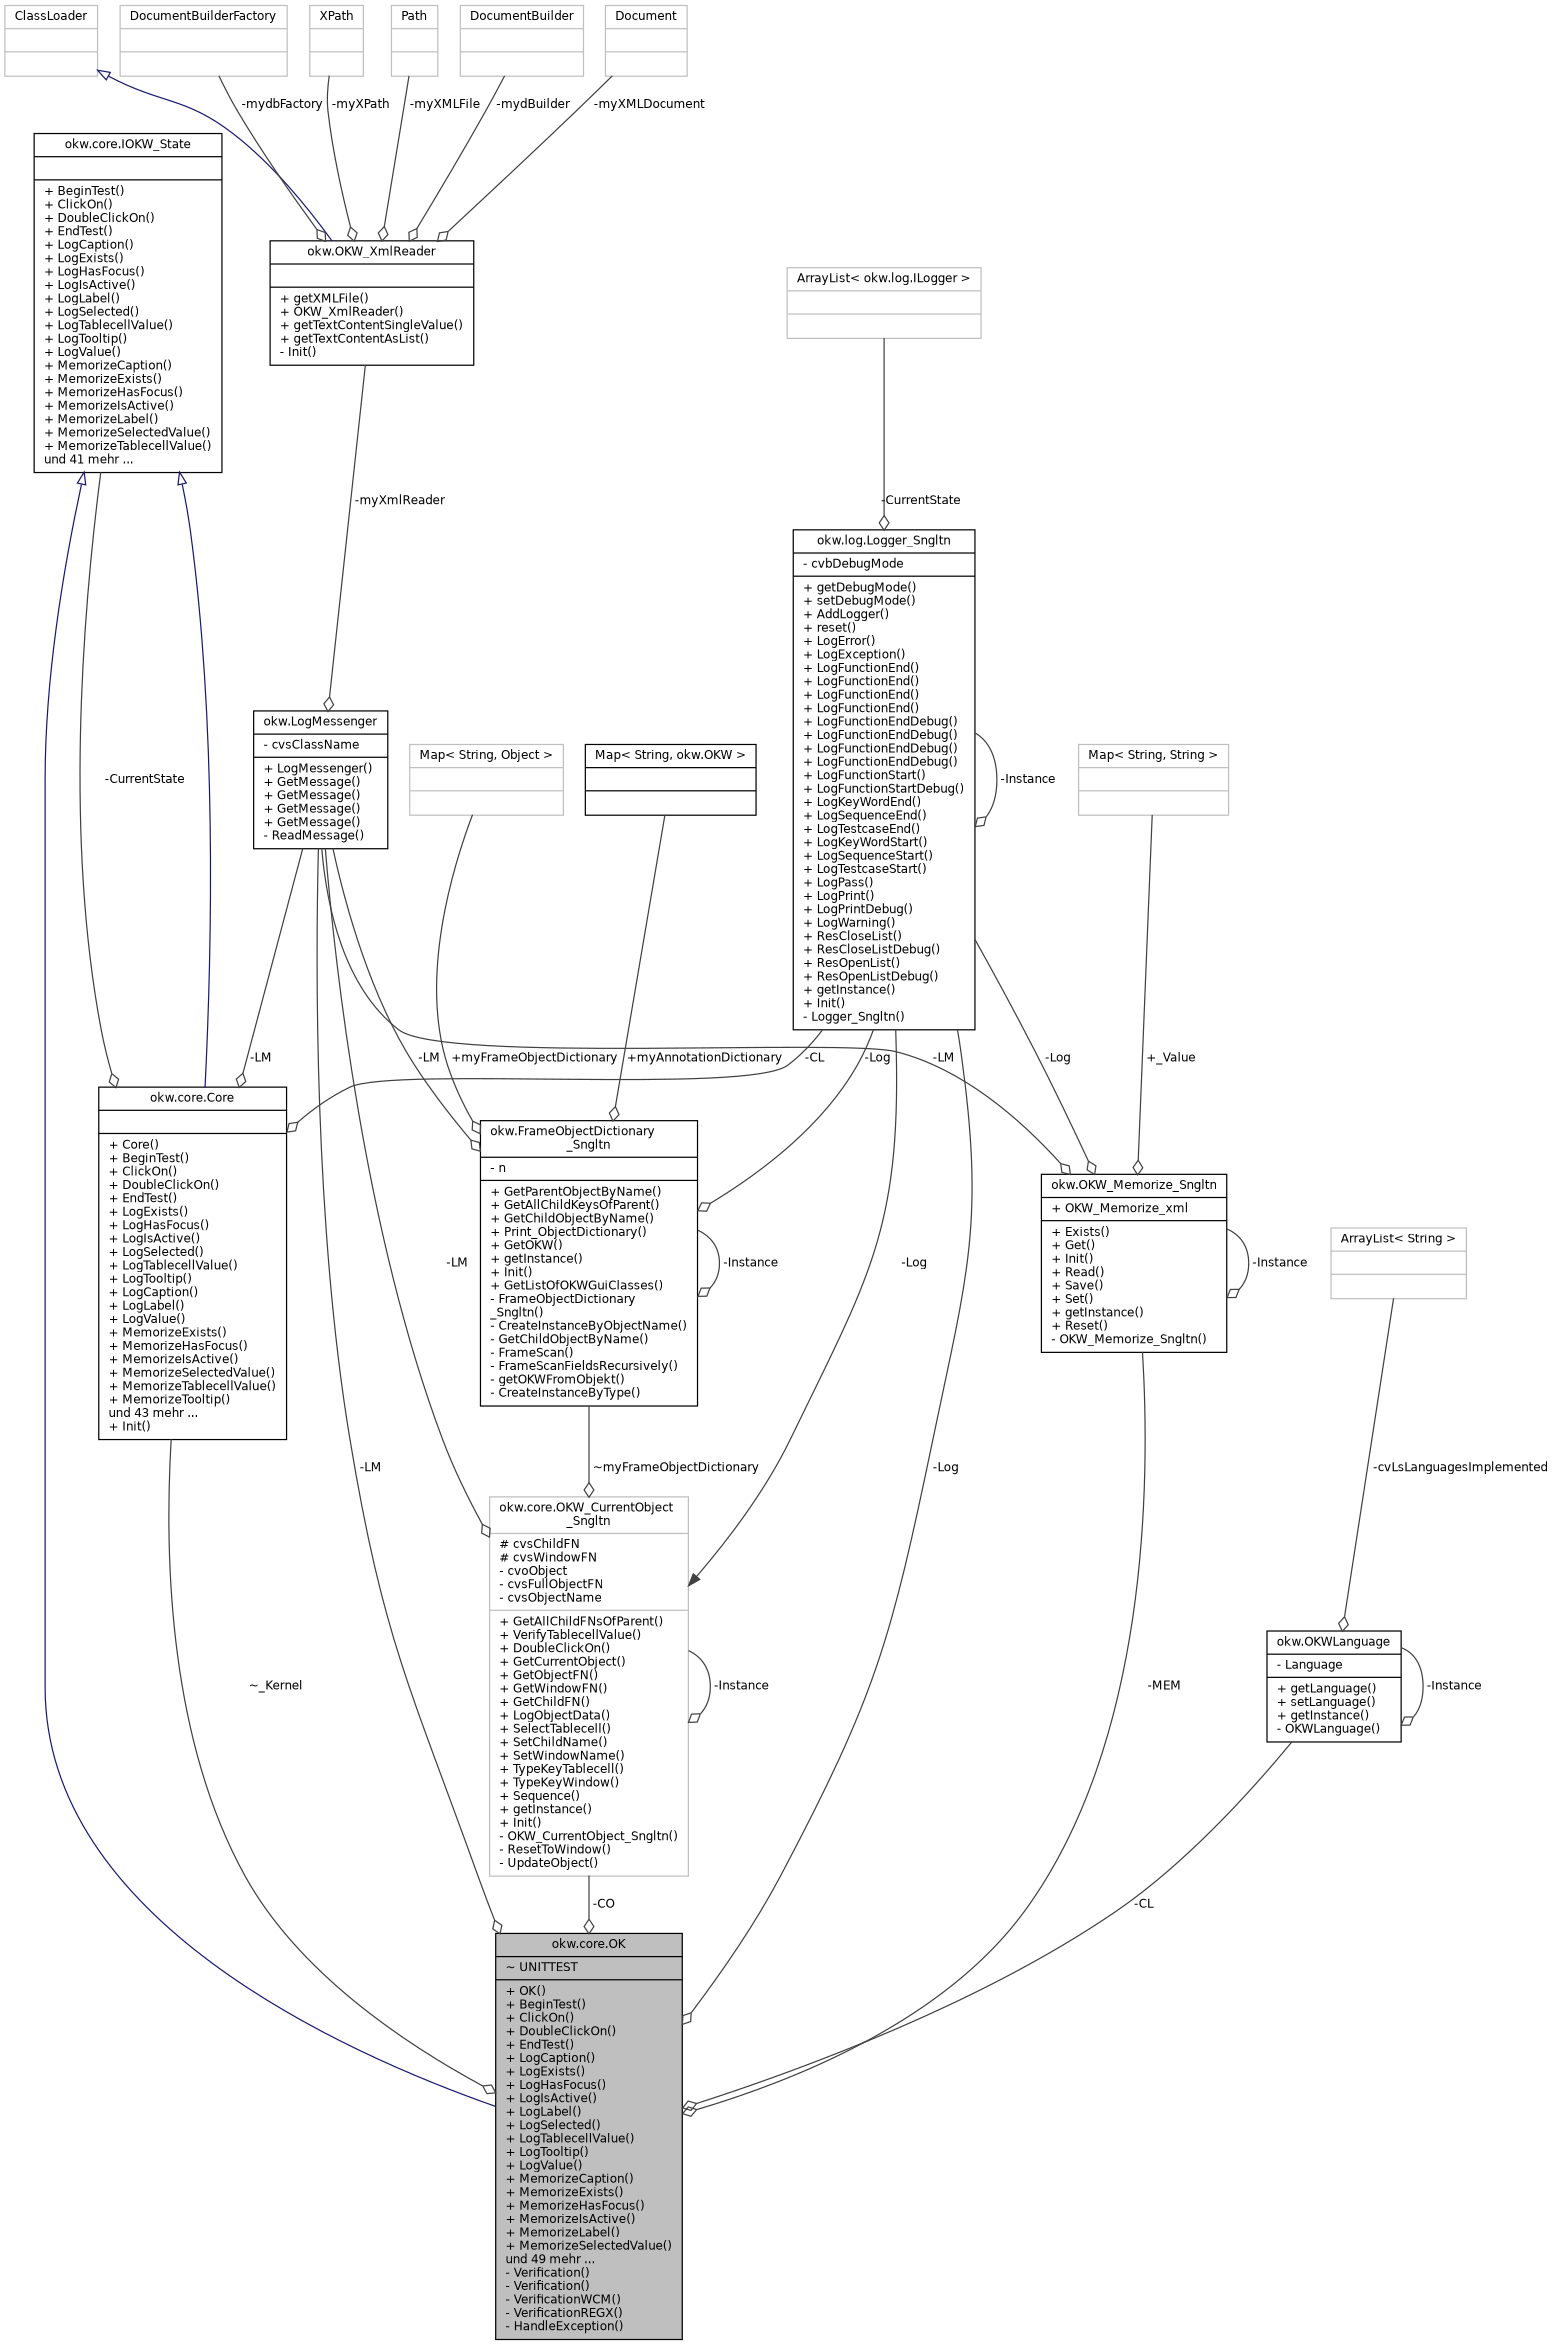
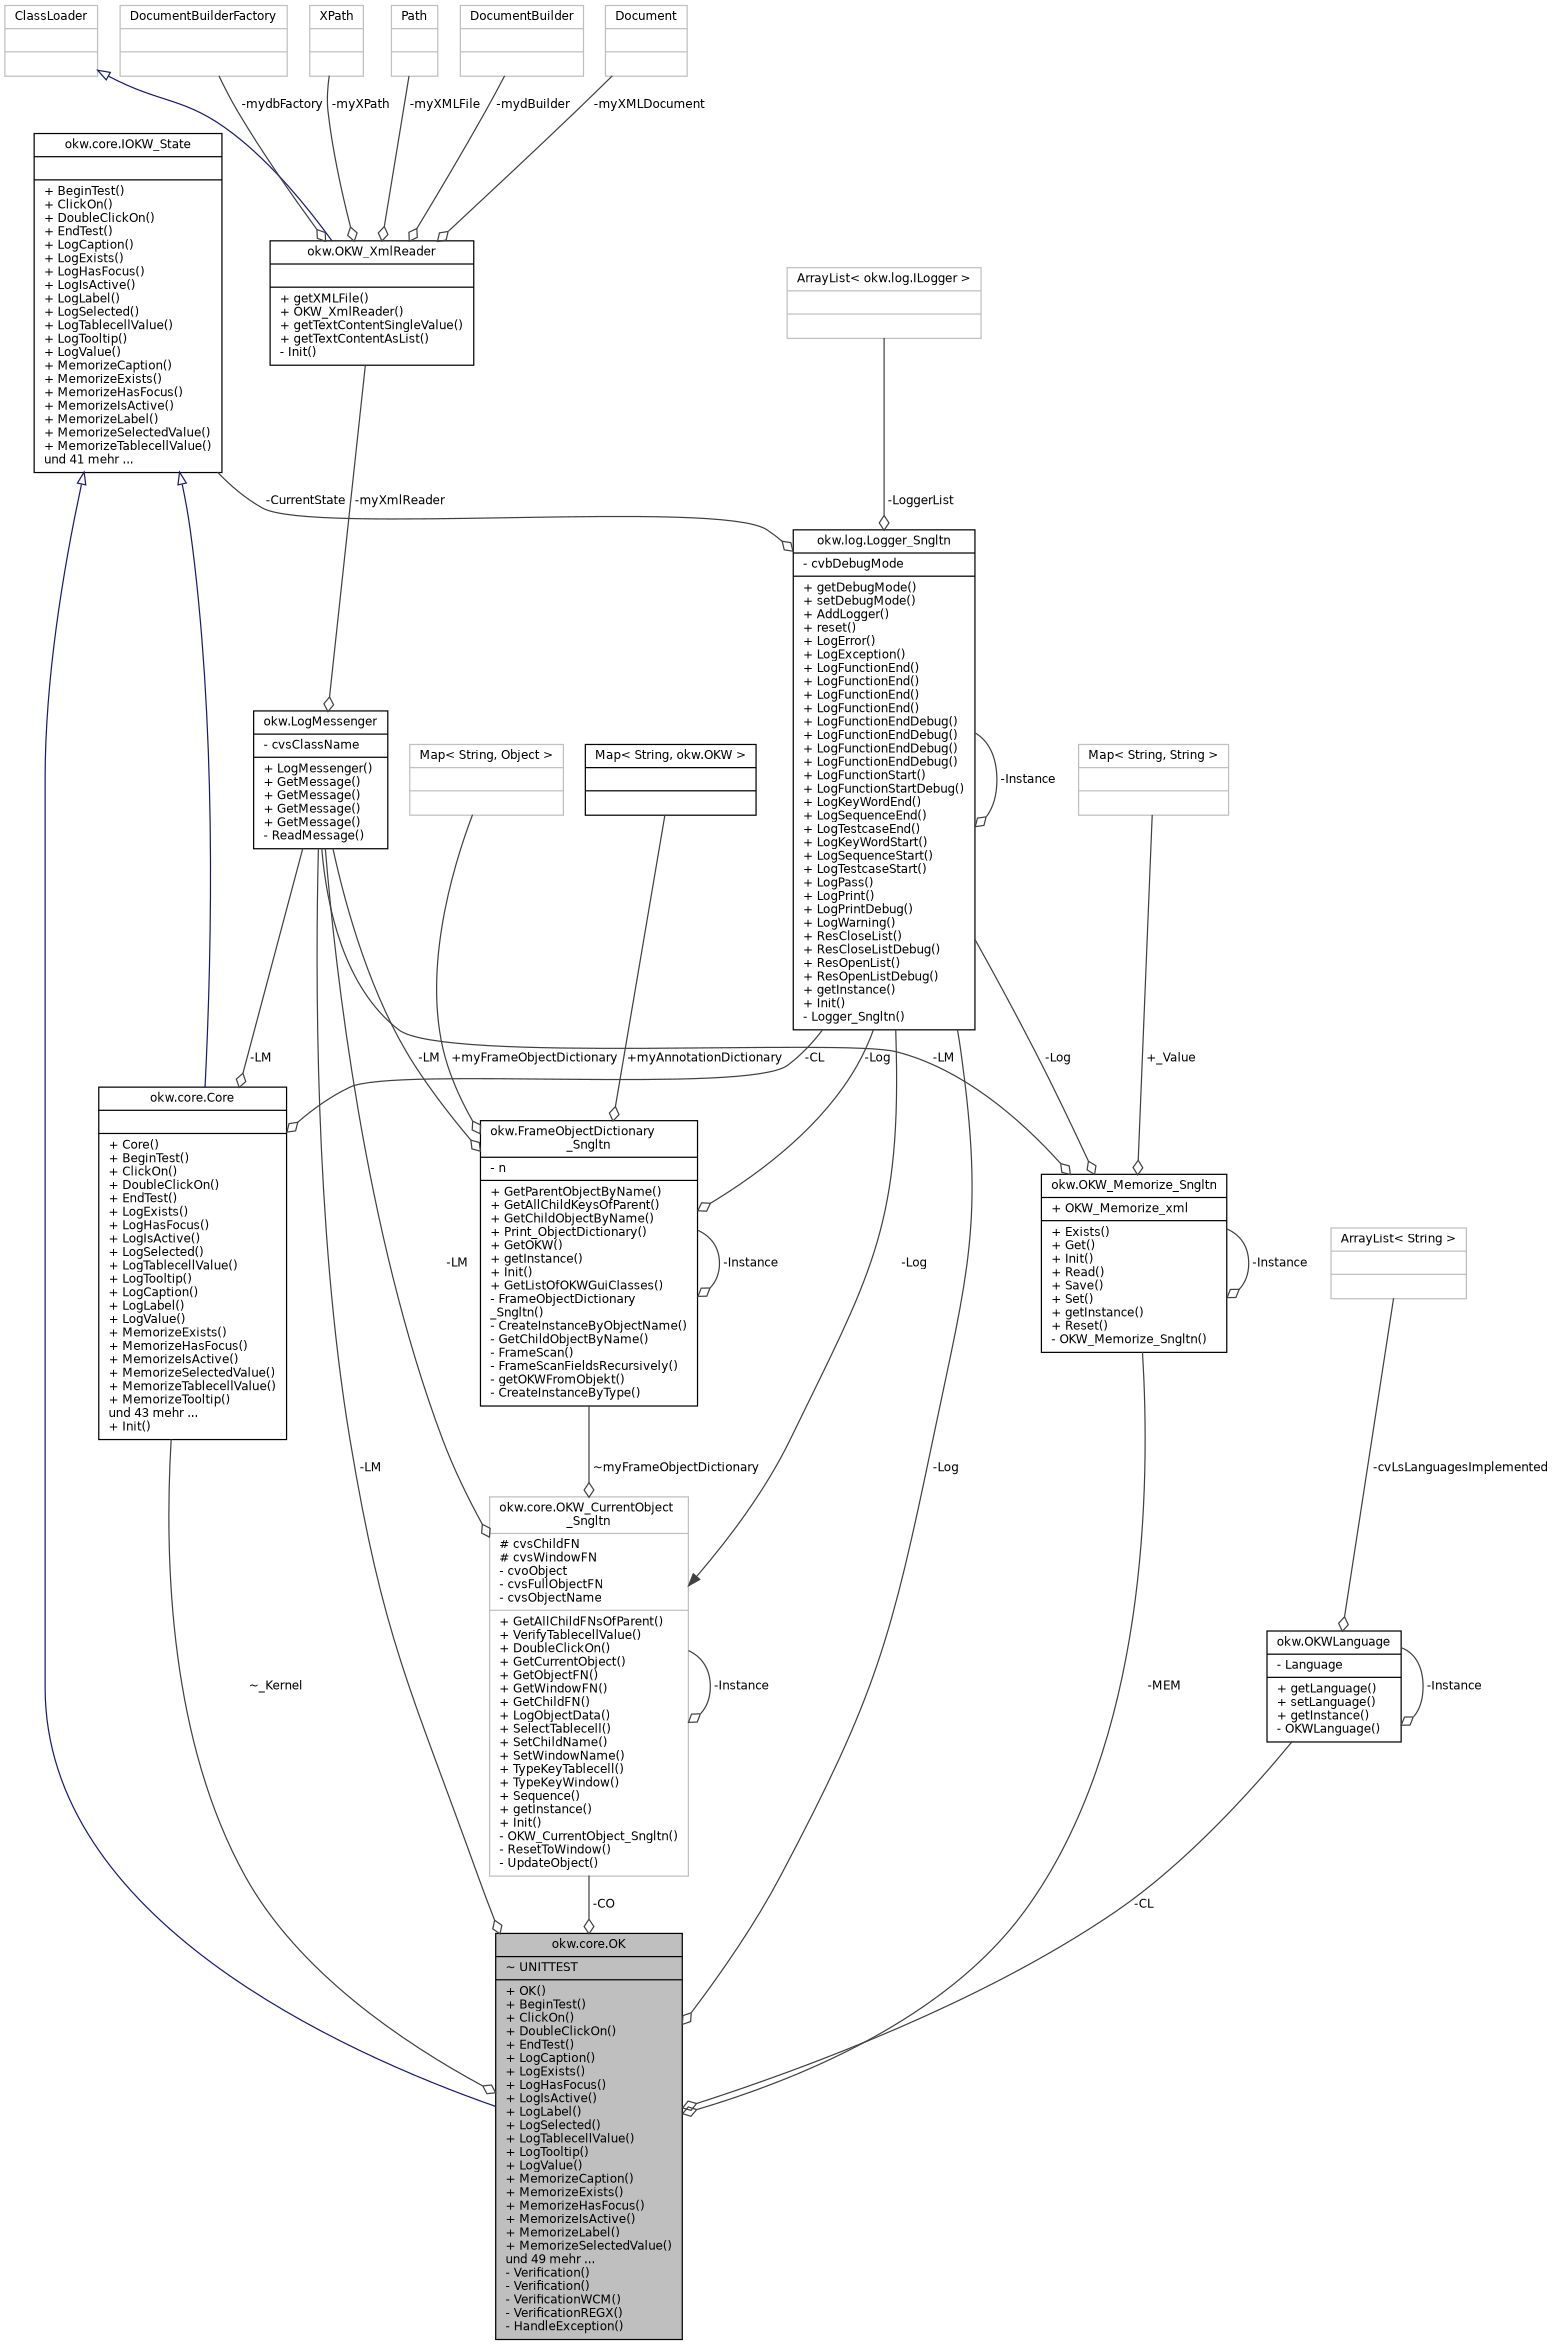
(919, 501) -> (919, 501)
(80, 773) -> (495, 518)
